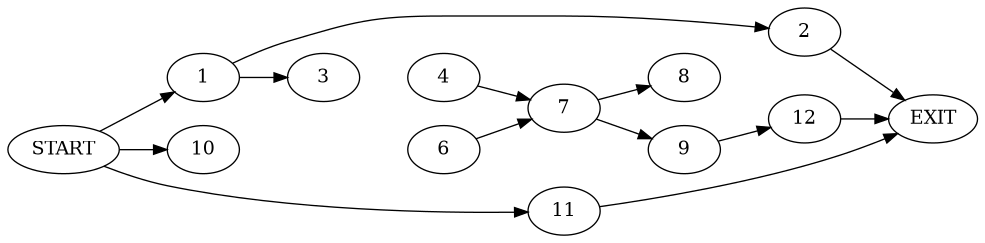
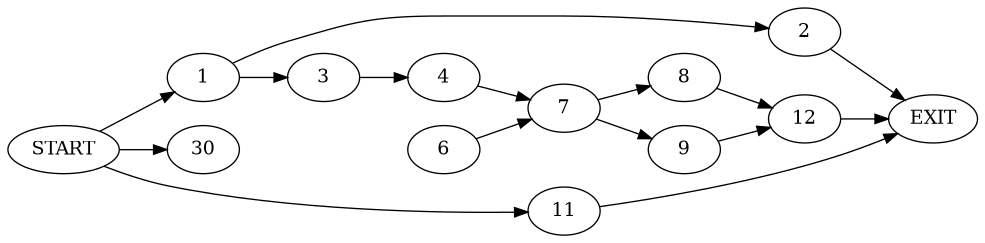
none -> (377, 77)
none -> (738, 96)
(203, 150) -> (203, 150)
